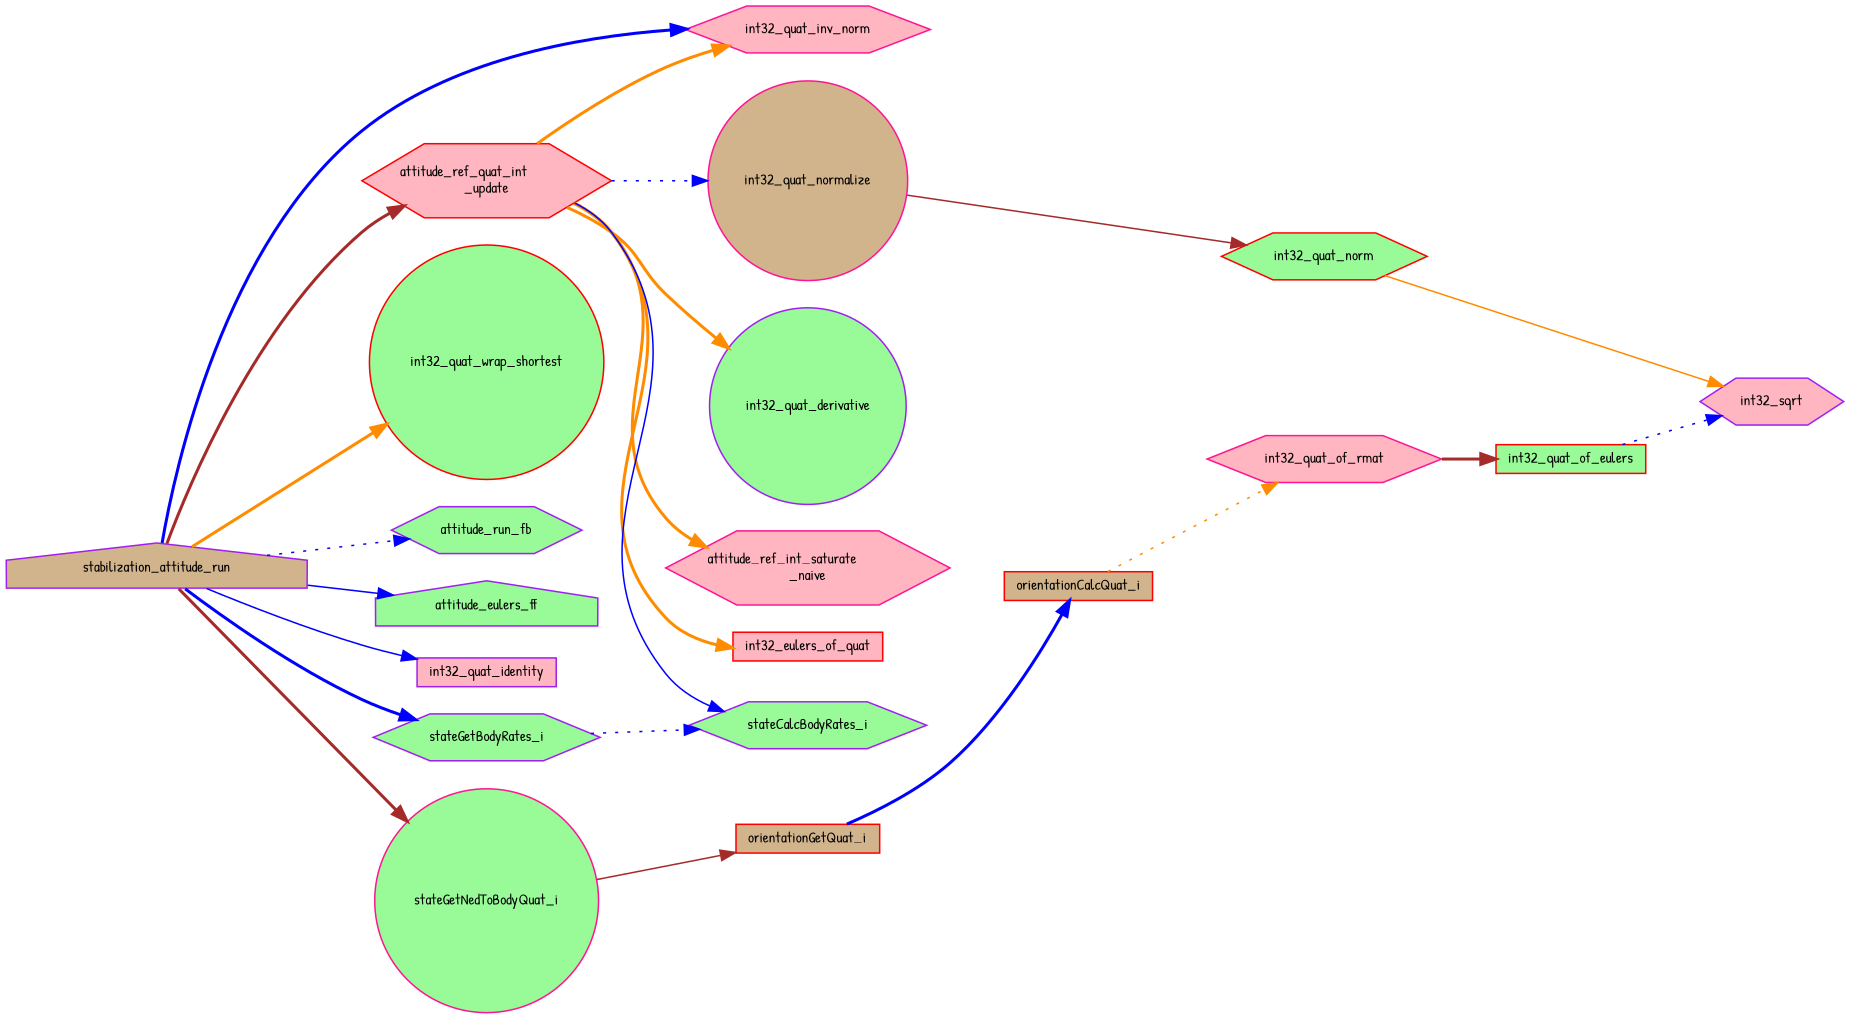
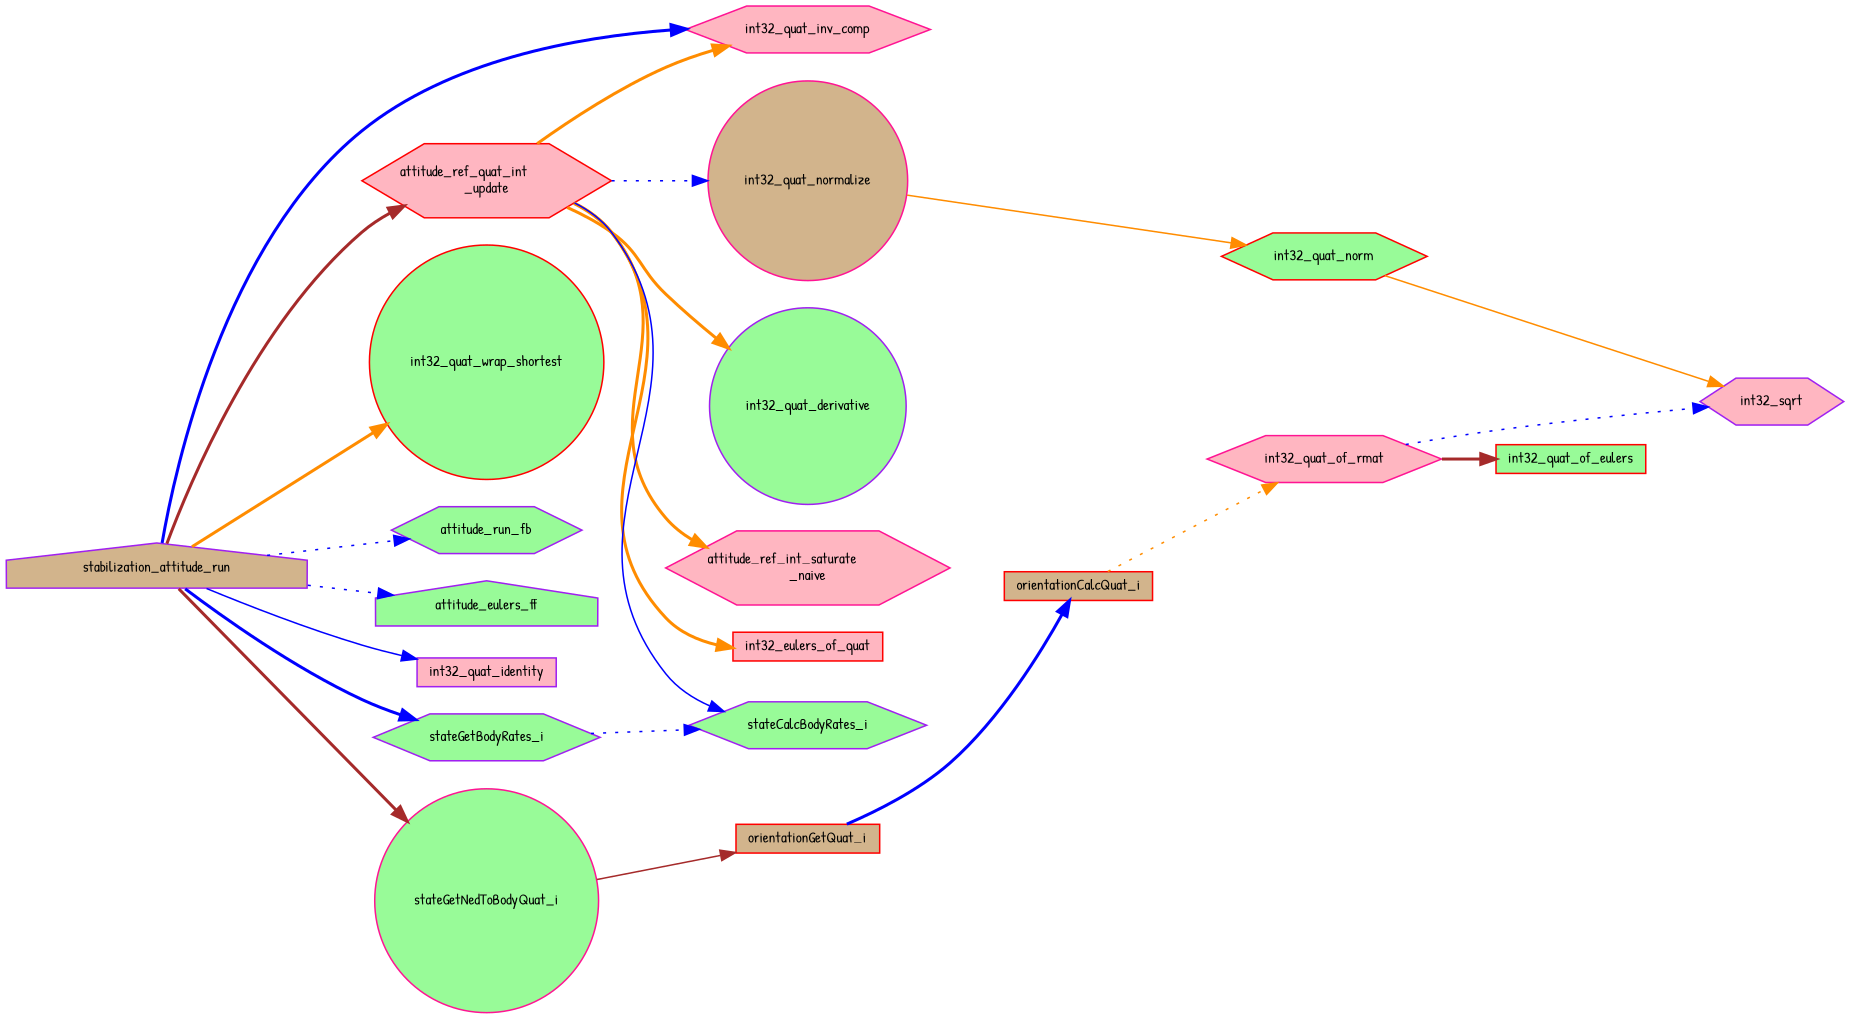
(808, 29) -> (808, 29)
(1069, 219) -> (1069, 219)
(1665, 432) -> (1549, 424)
(343, 589) -> (343, 589)
